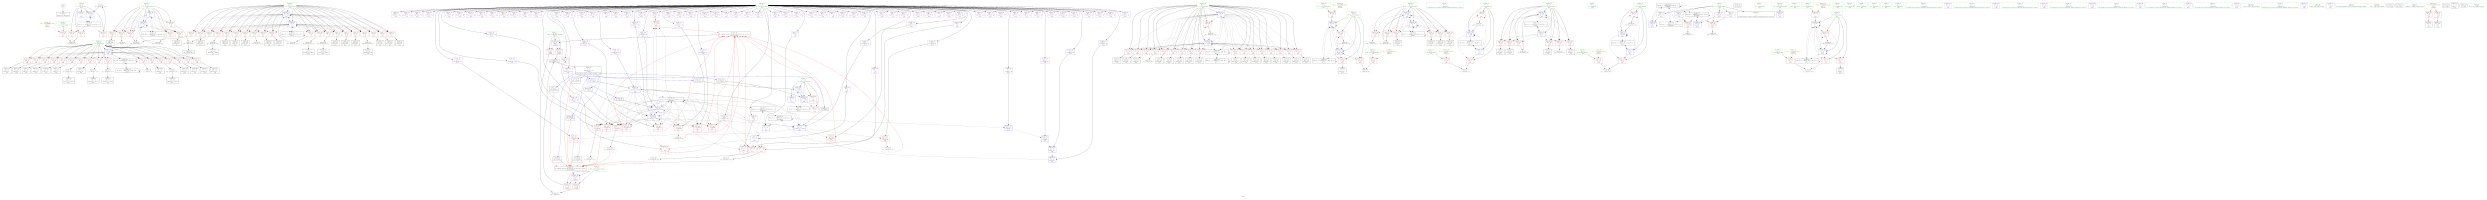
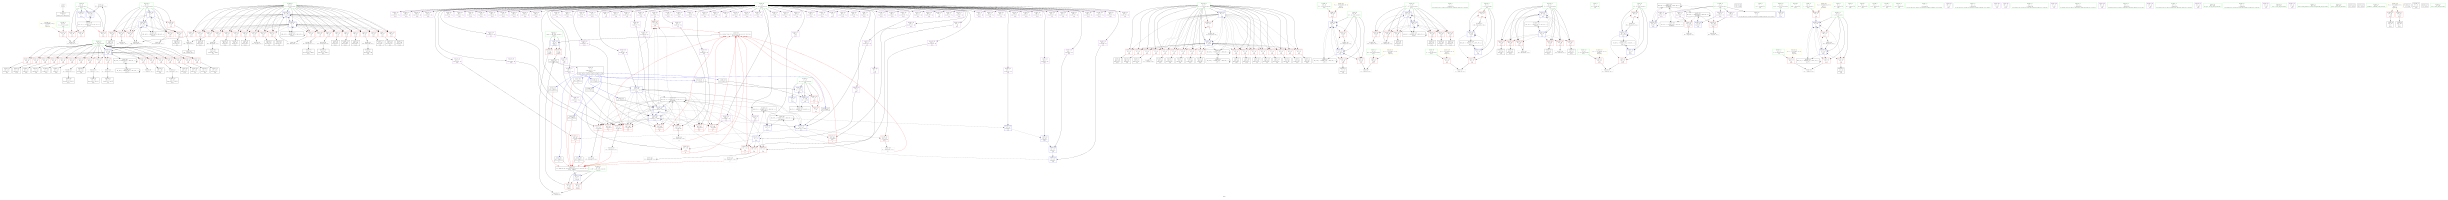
(2020, 5) -> none
